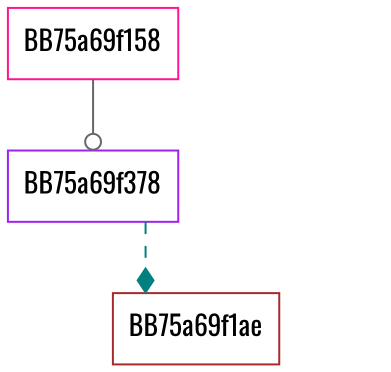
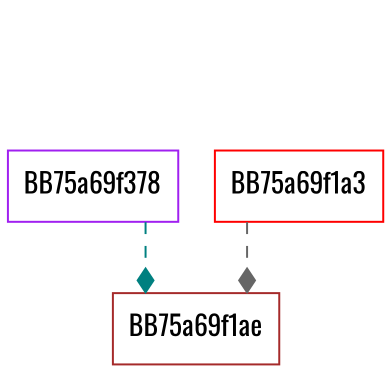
(93, 44) -> none
none -> (299, 186)
